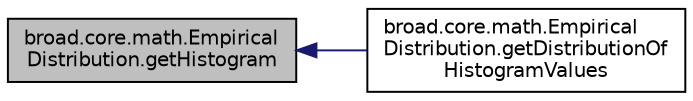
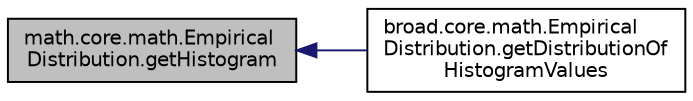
(152, 50) -> (152, 50)
